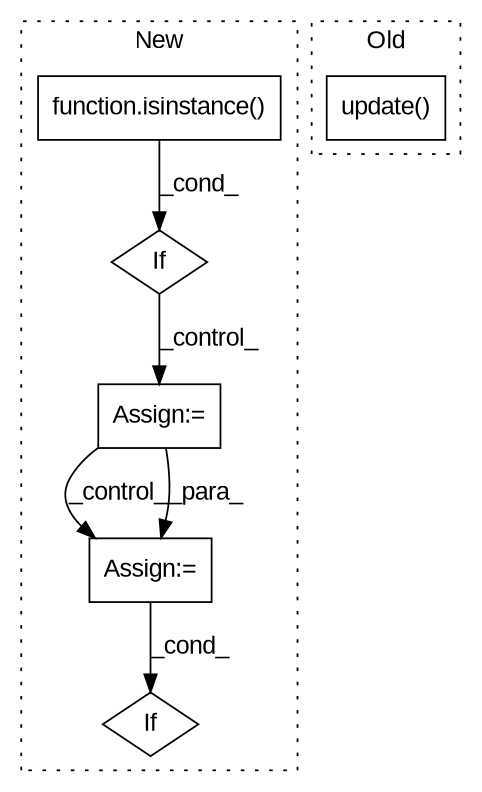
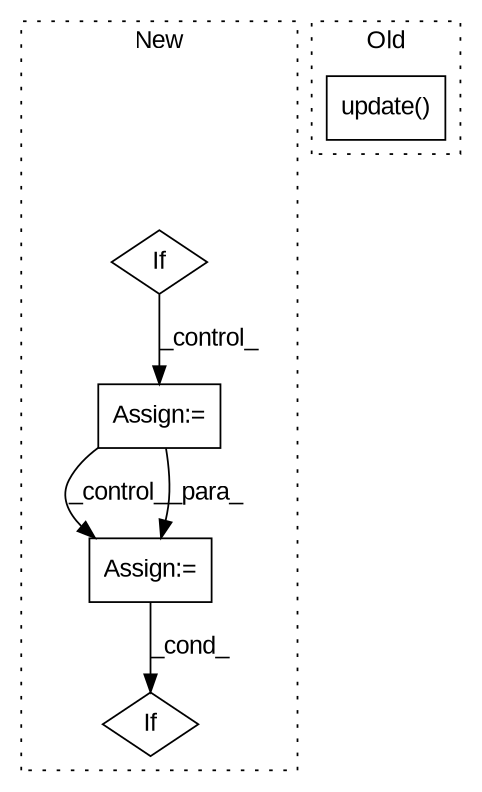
(159, 108) -> none
